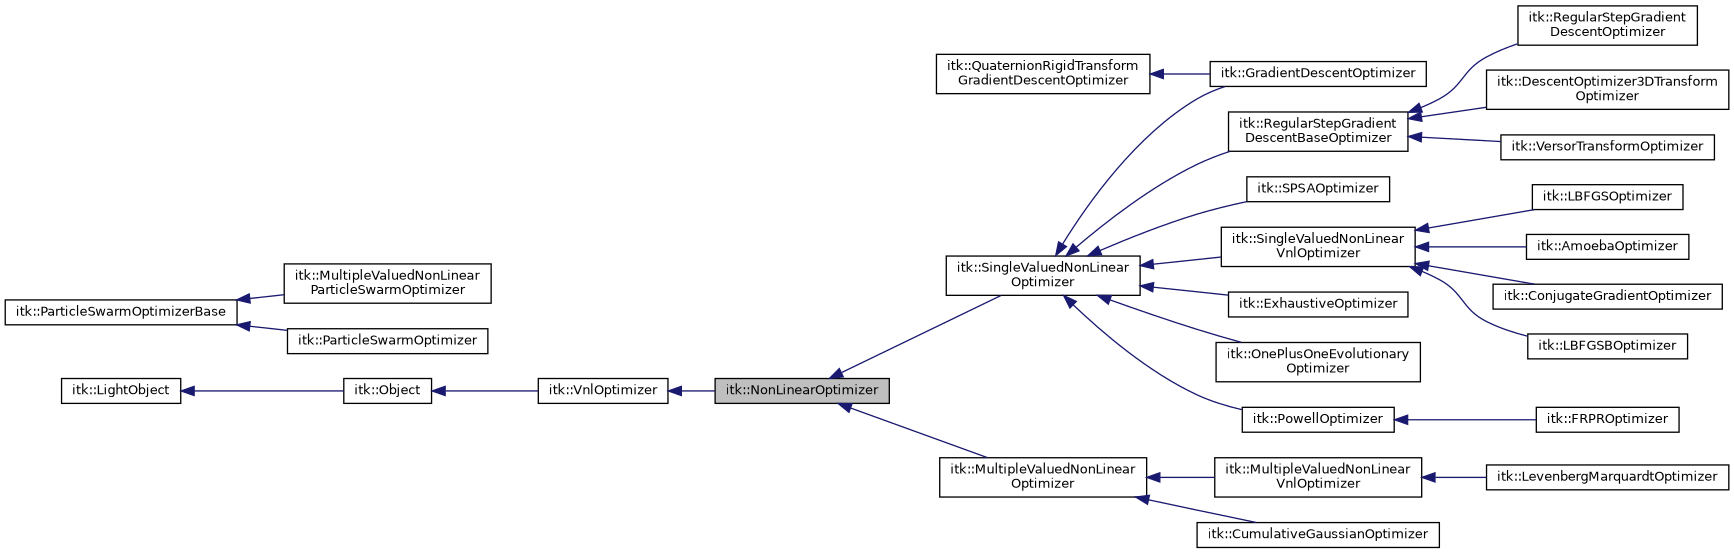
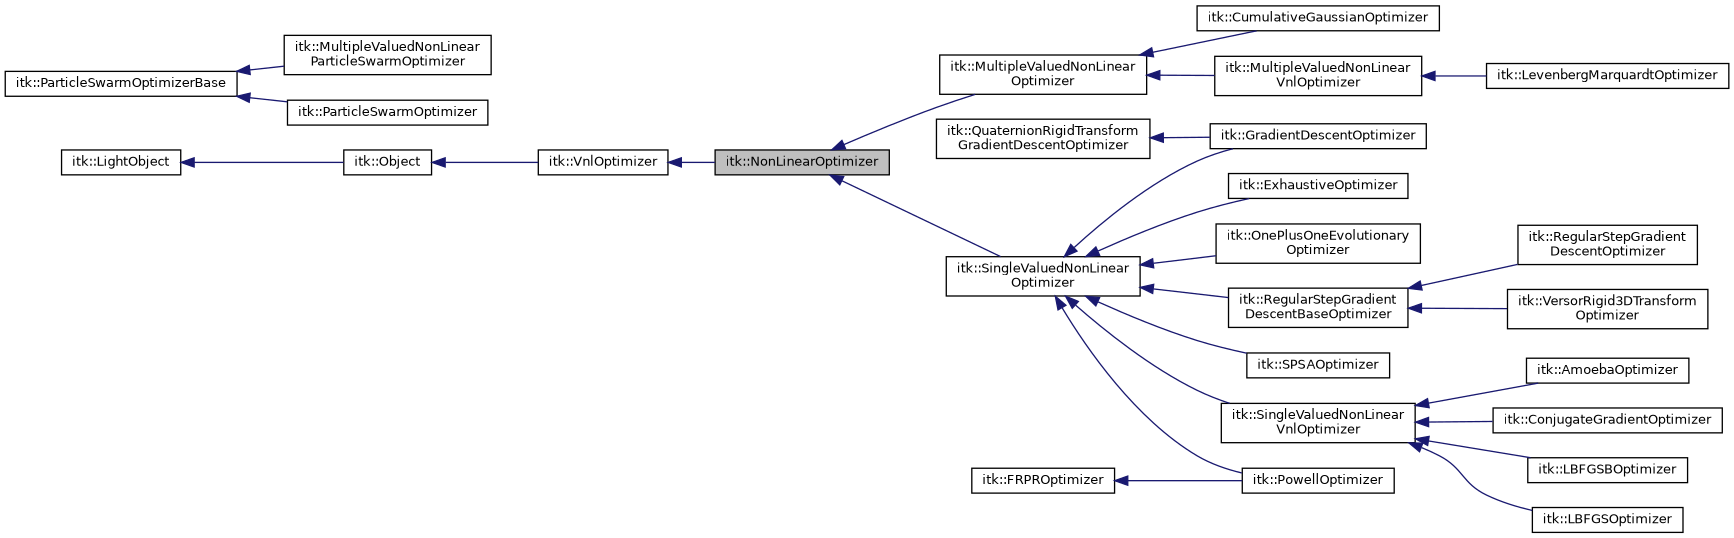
(1608, 90) -> (1608, 309)
(1608, 147) -> none
(1472, 420) -> (1185, 481)
